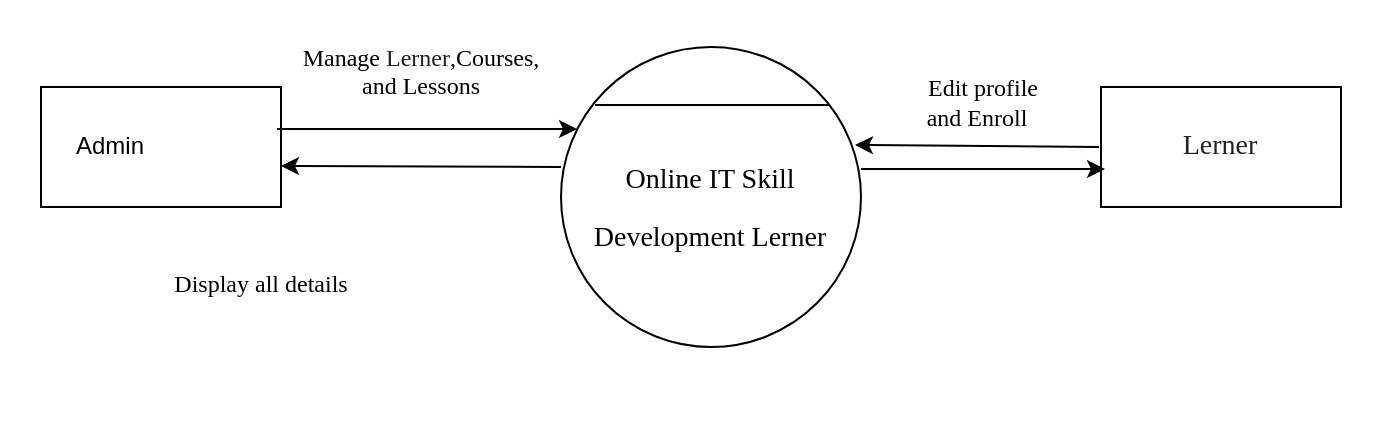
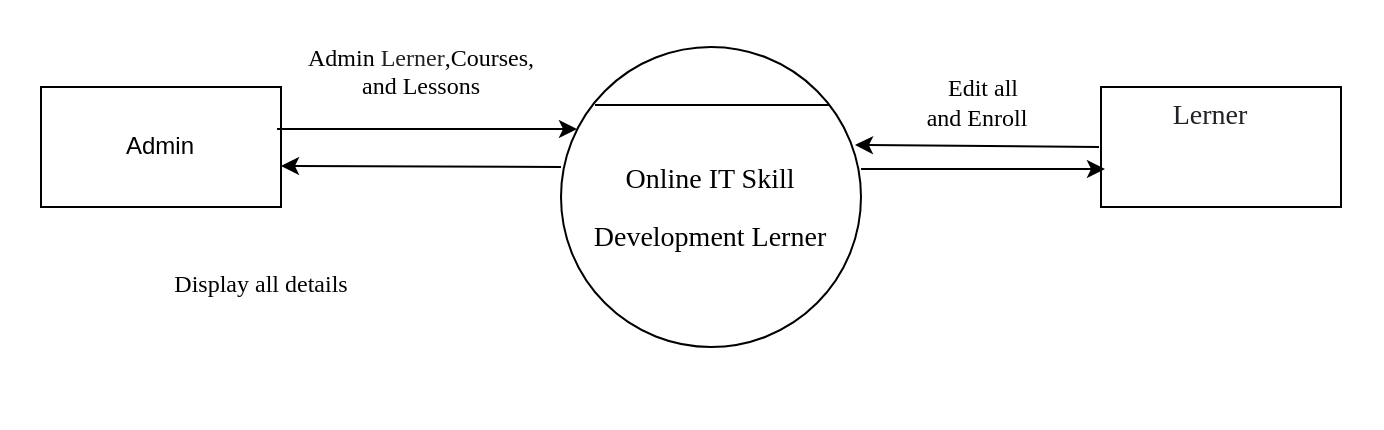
(422, 87) -> (422, 87)
(984, 103) -> (984, 103)
(111, 147) -> (161, 147)
(1221, 147) -> (1211, 117)
